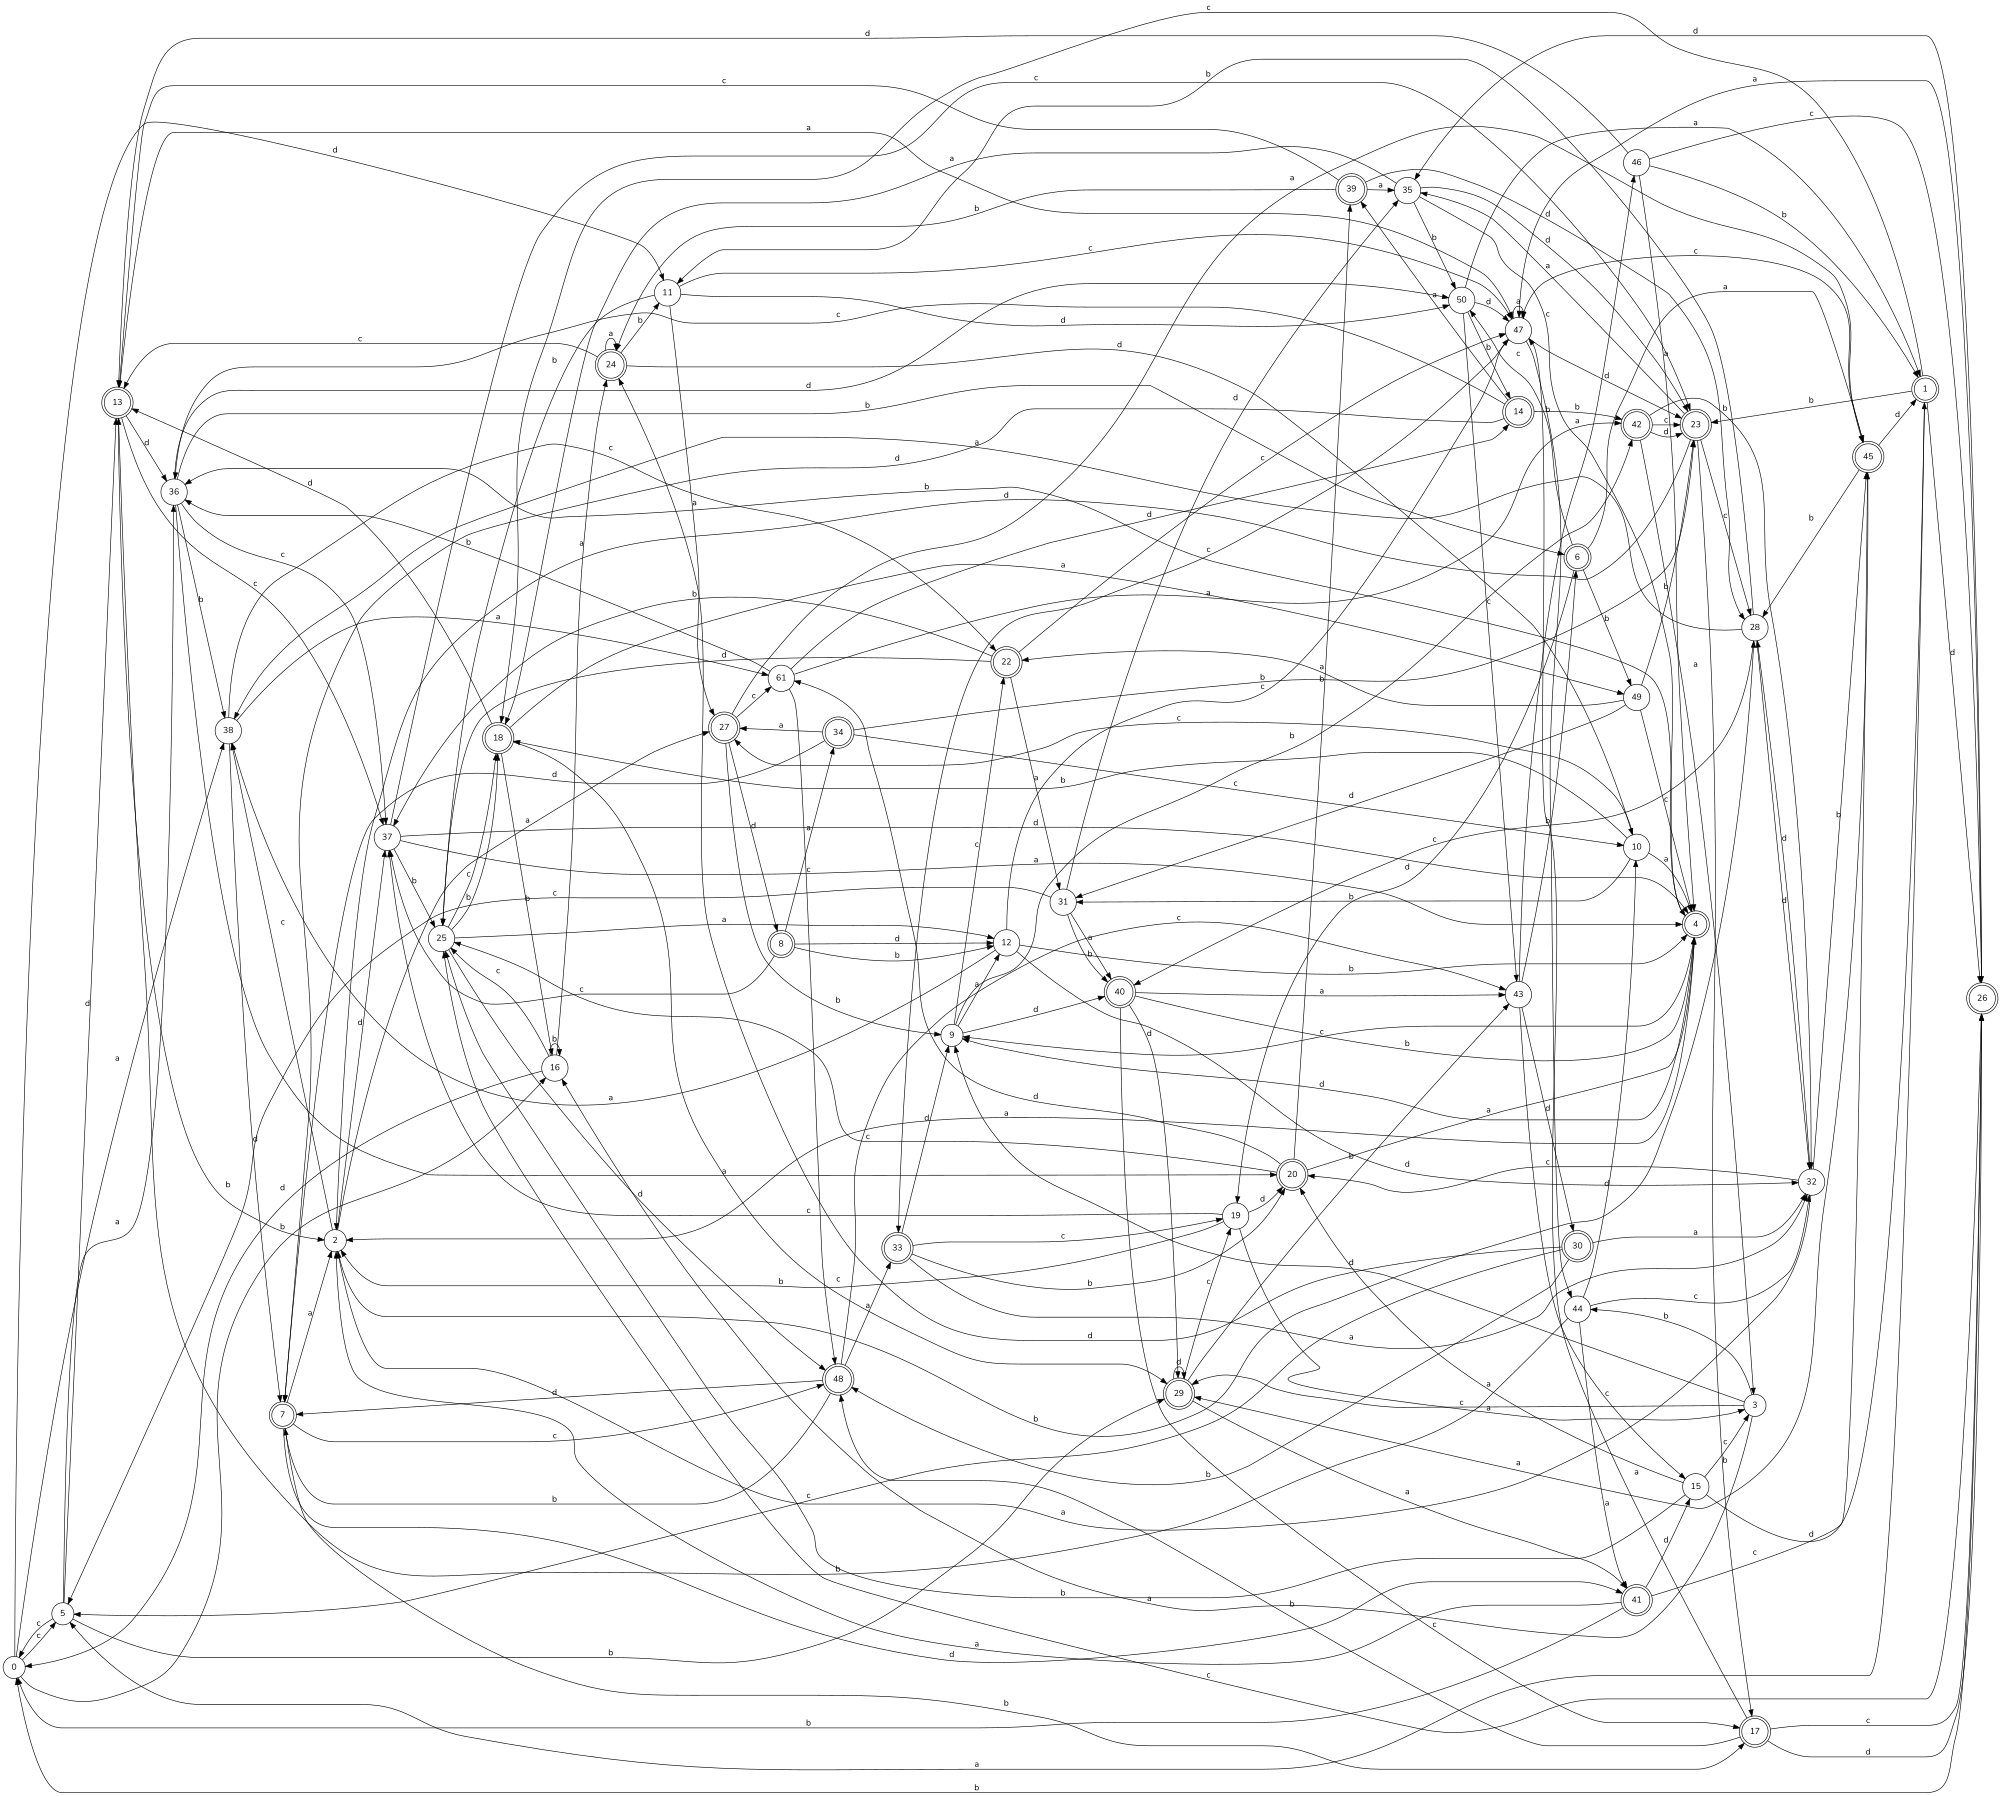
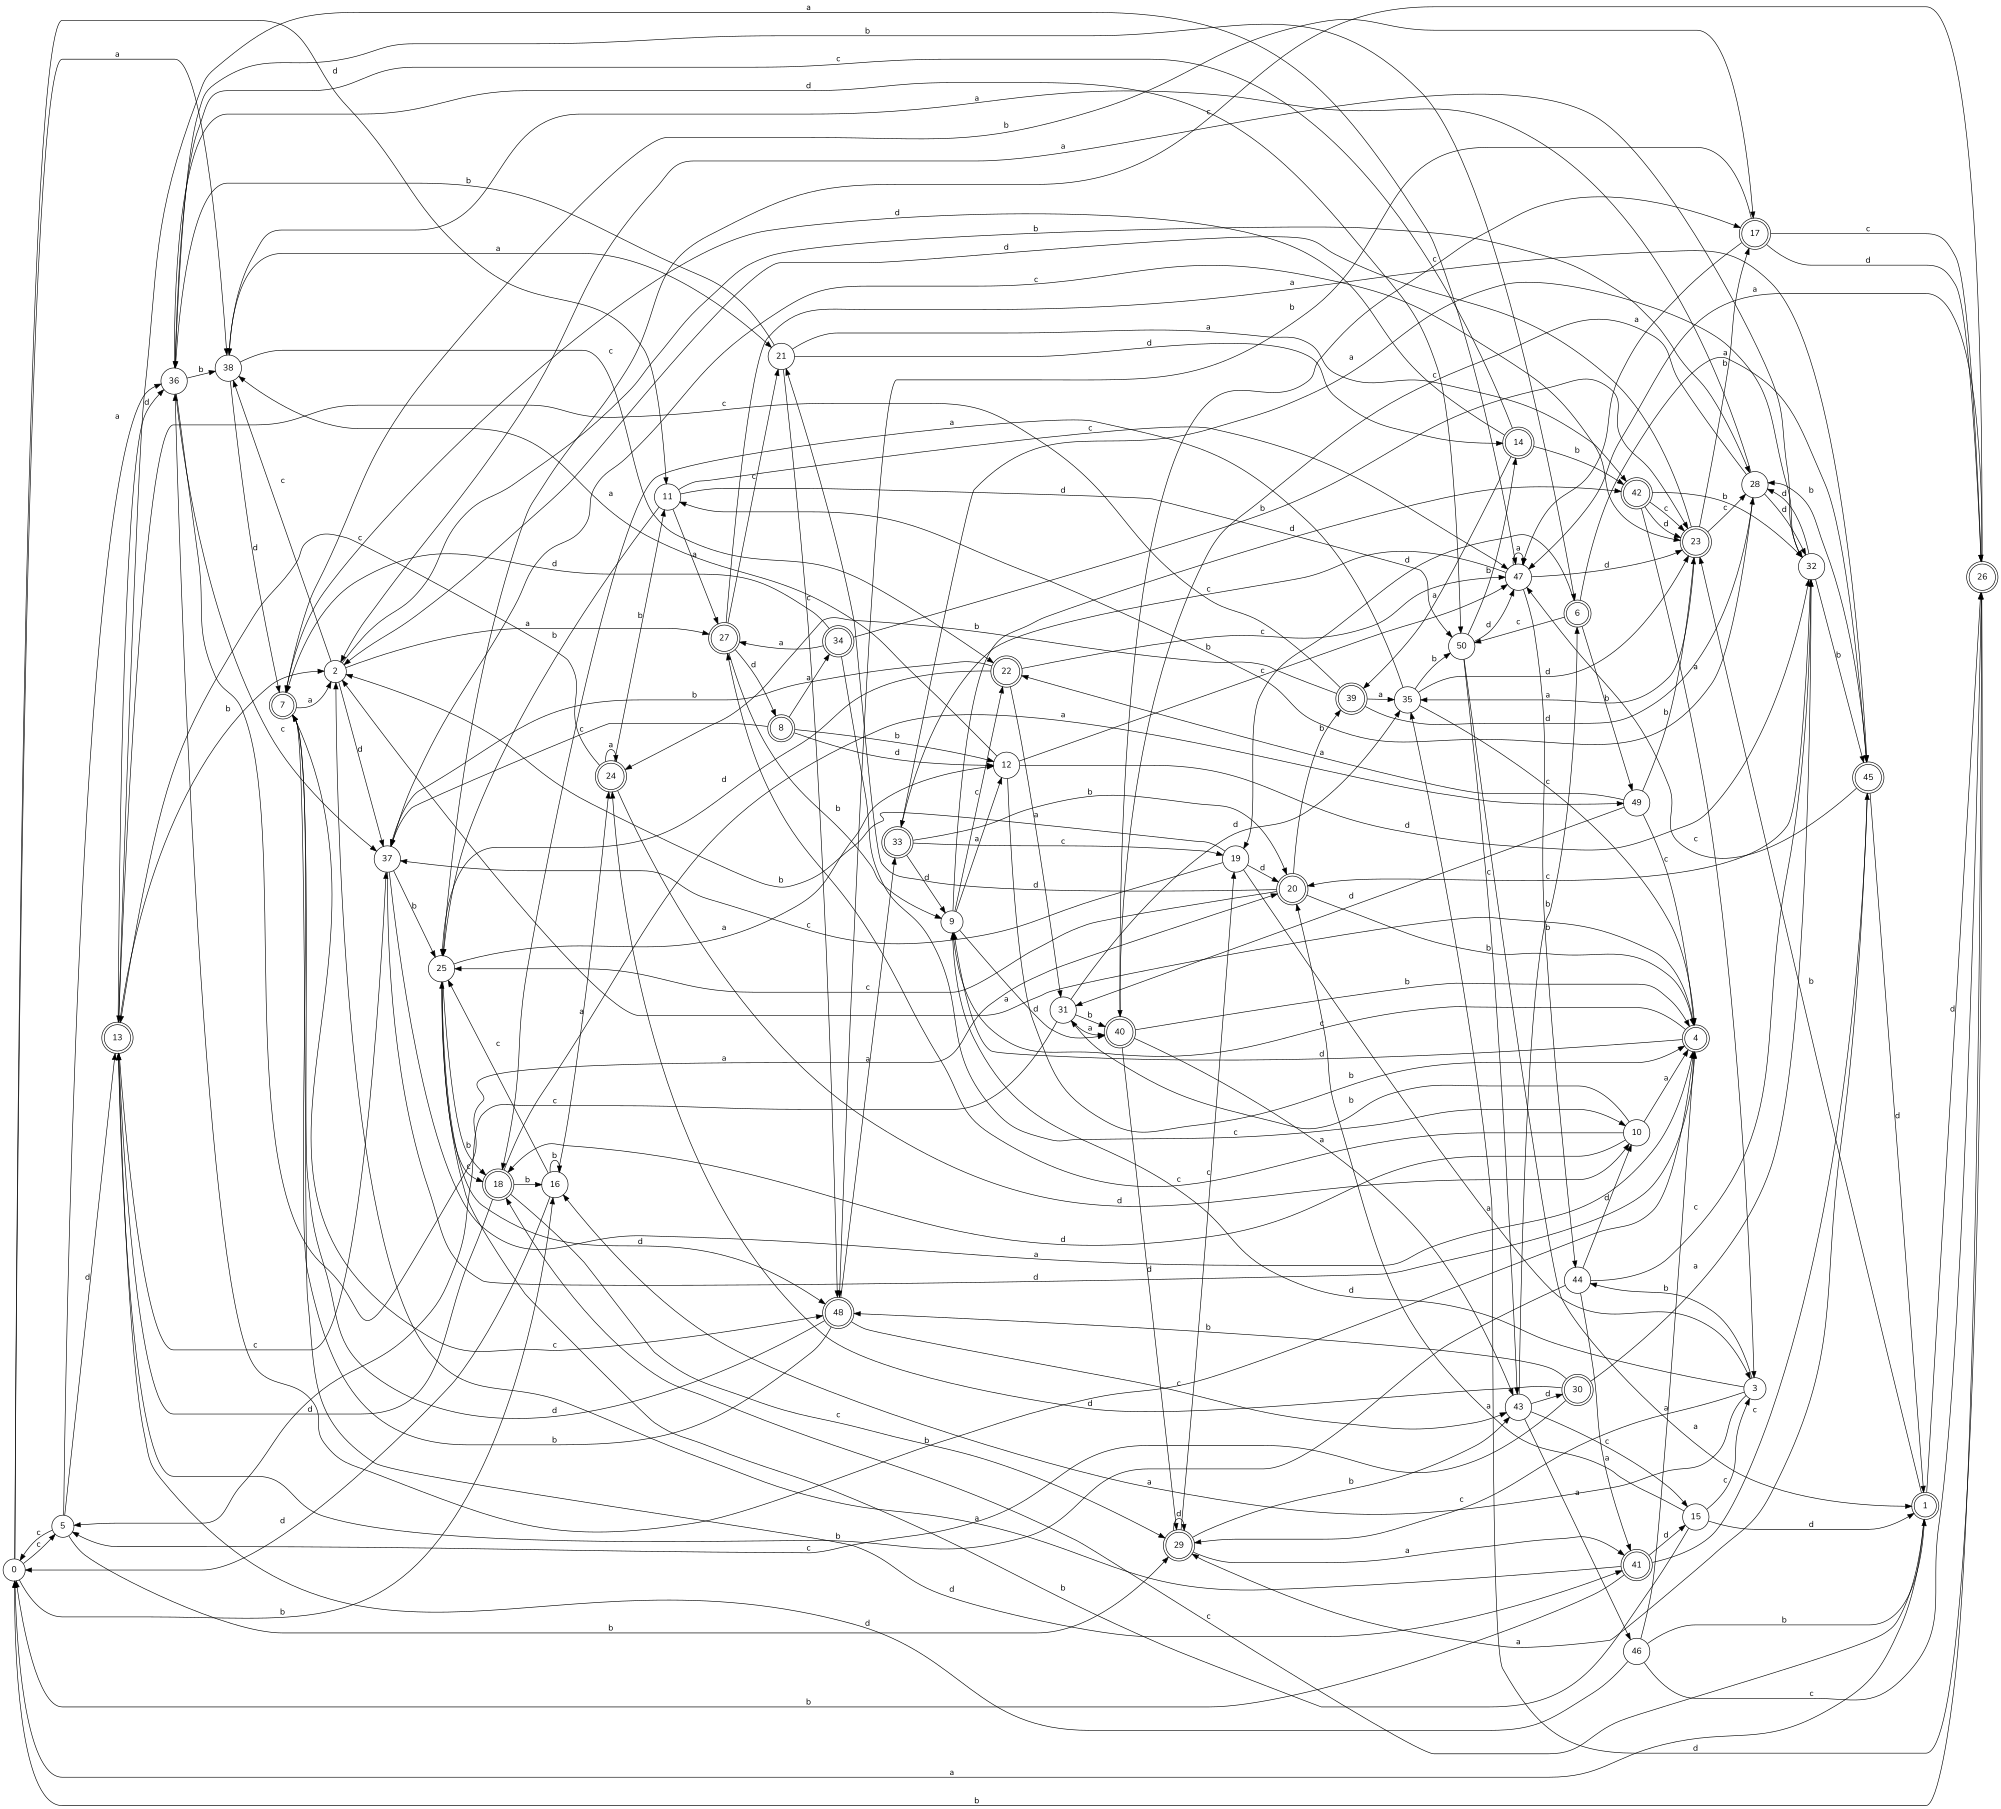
(781, 678) -> (781, 356)
(1292, 736) -> (1292, 529)
(1063, 780) -> (1063, 1240)
(1489, 1110) -> (1489, 948)
(1584, 1677) -> (961, 1777)
